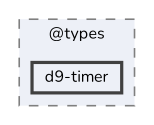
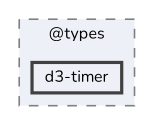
(77, 78) -> (77, 78)
